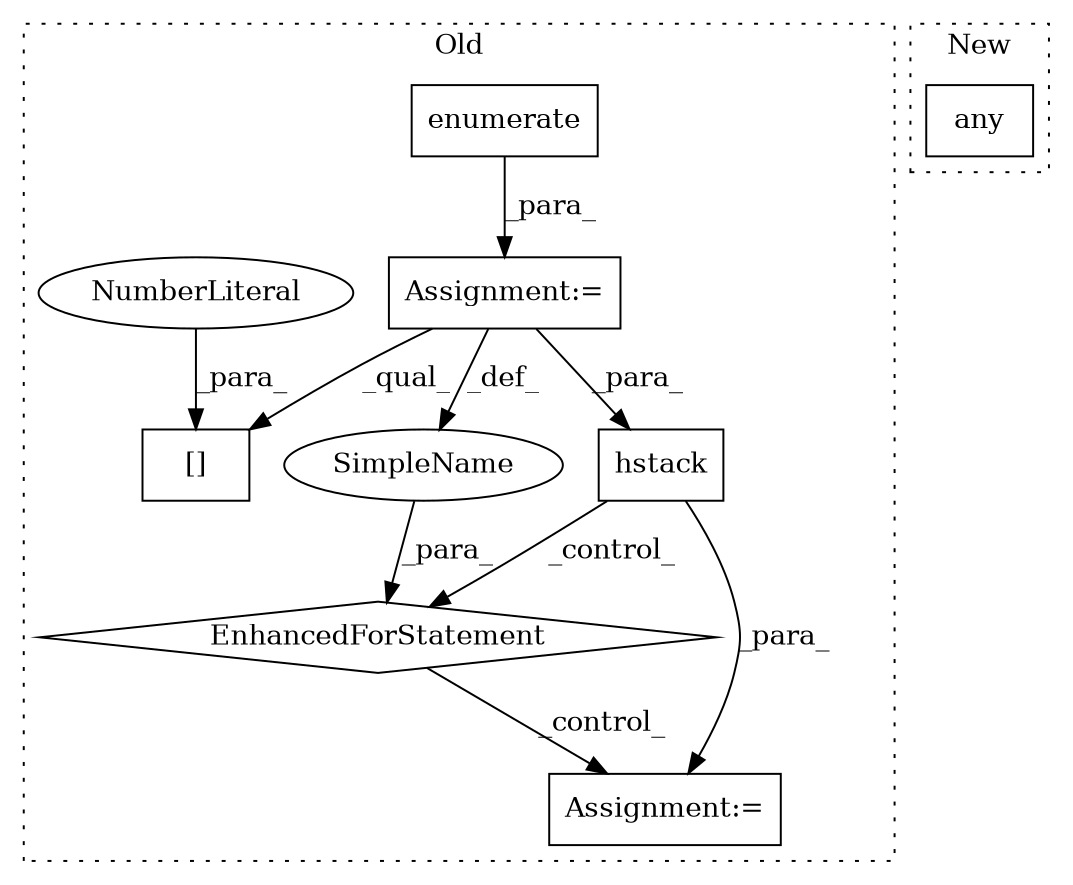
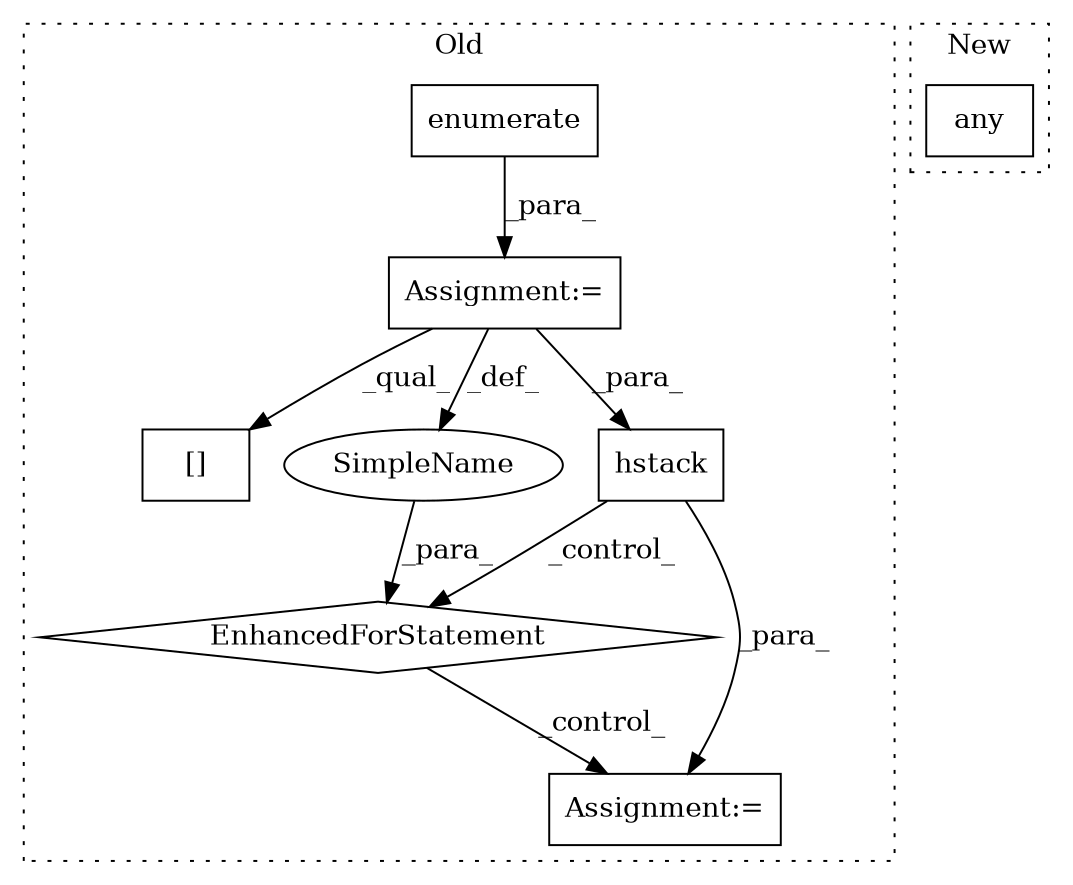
(196, 293) -> none
